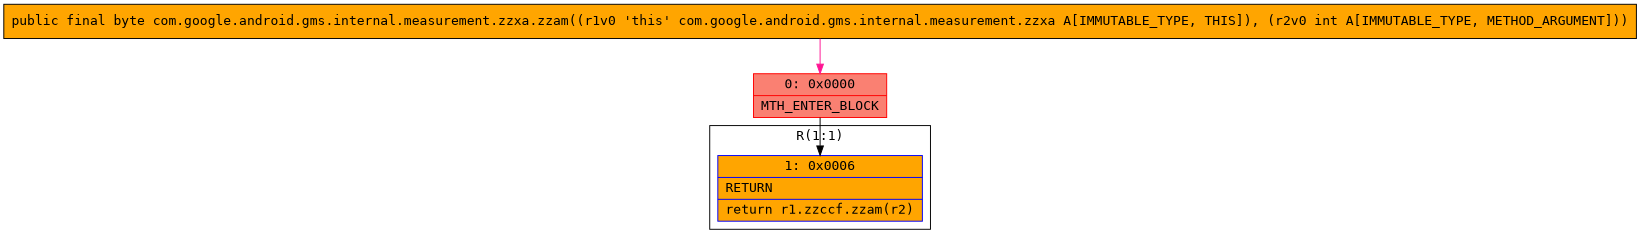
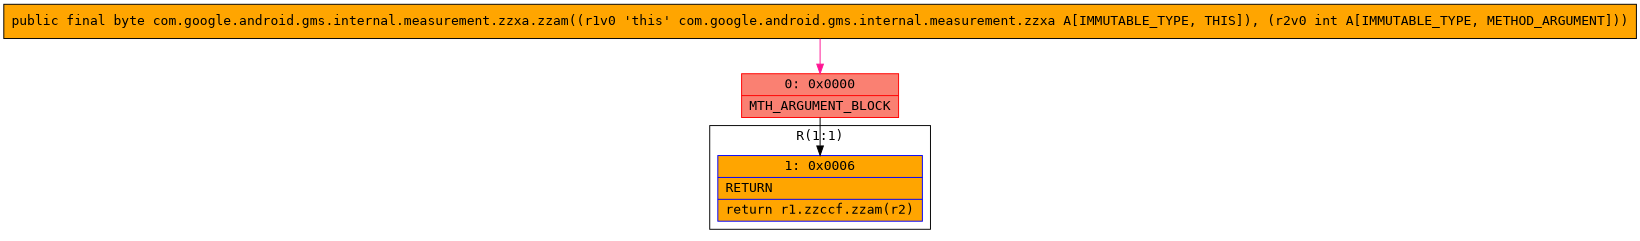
(820, 106) -> (820, 106)
